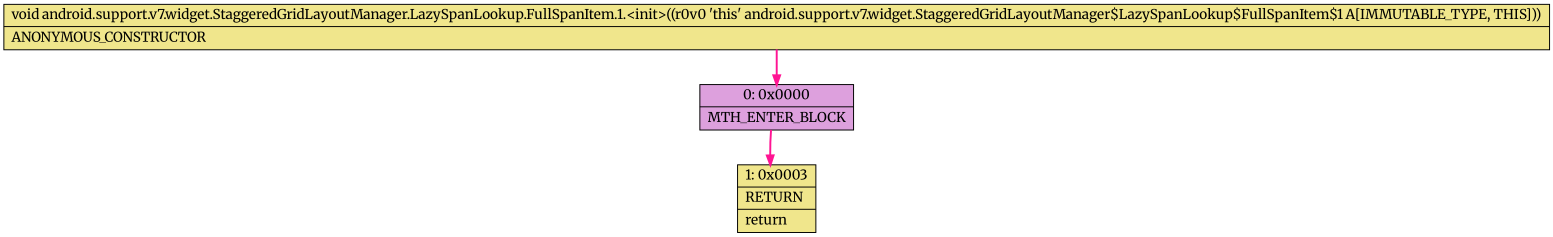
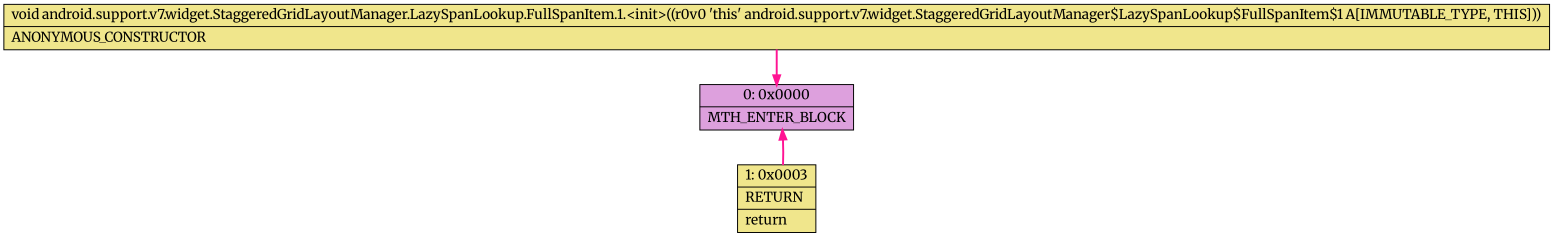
(770, 143) -> (783, 152)
